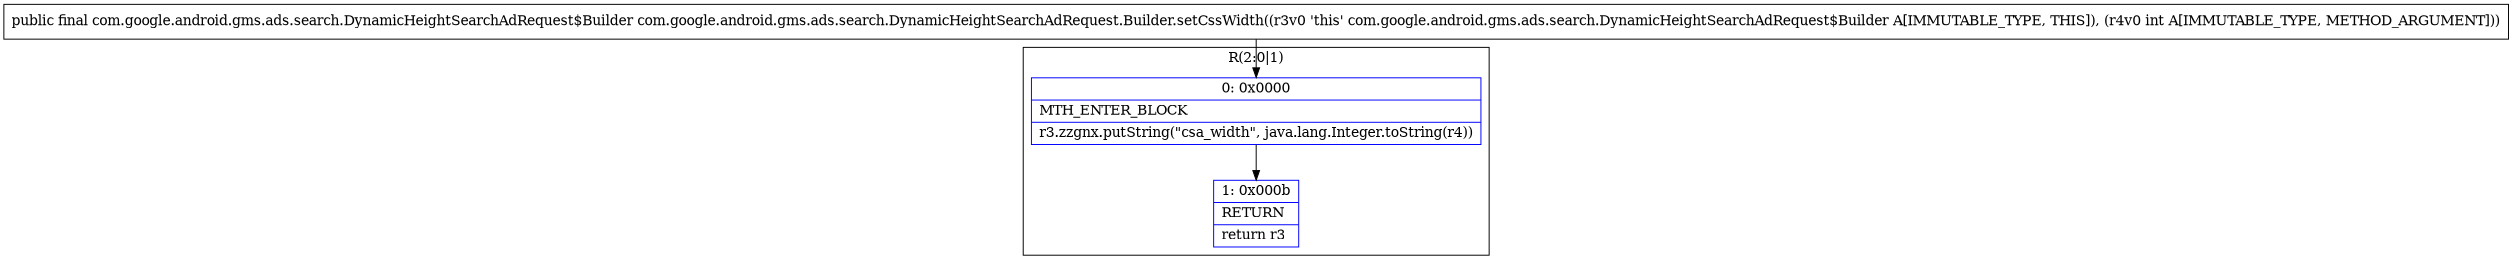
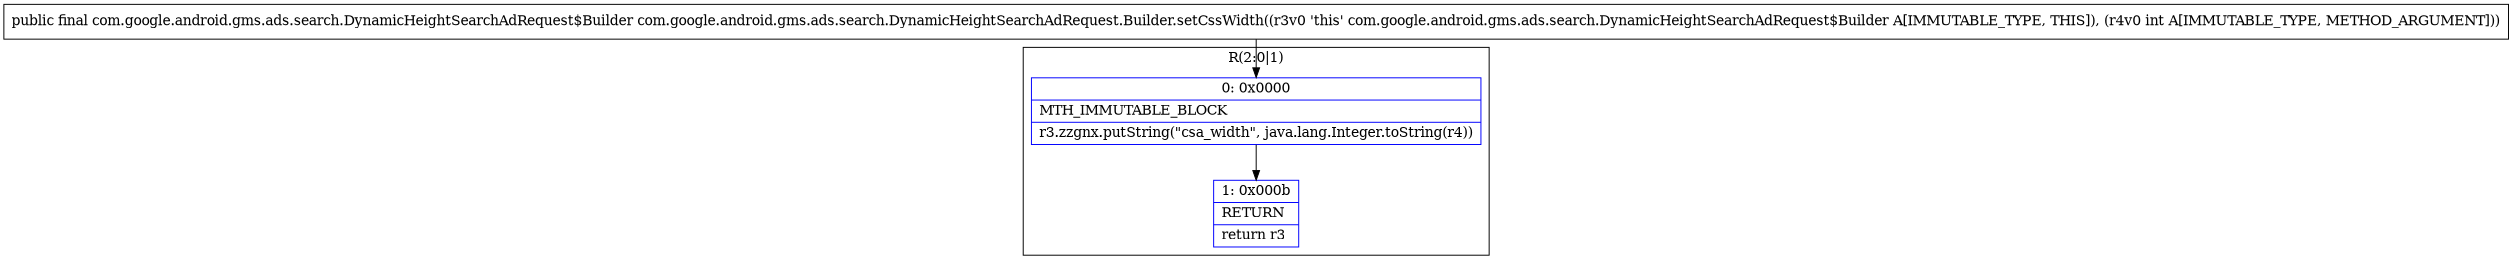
(1114, 111) -> (1133, 111)
